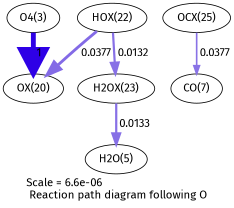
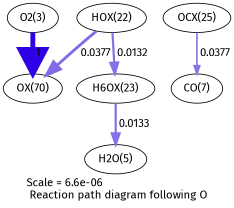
(33, 18) -> (33, 18)
(33, 89) -> (33, 89)
(116, 89) -> (116, 89)
